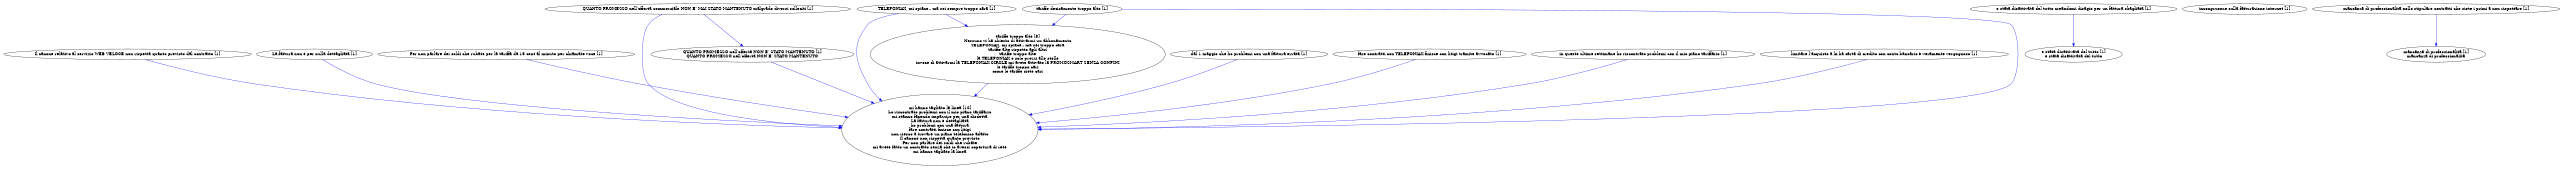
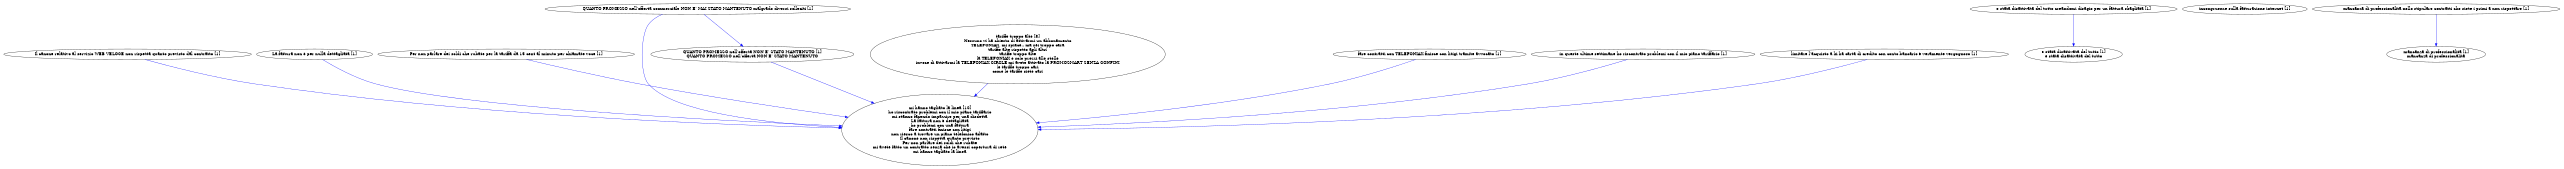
(937, 9) -> none
(1072, 9) -> none
(1249, 54) -> none
